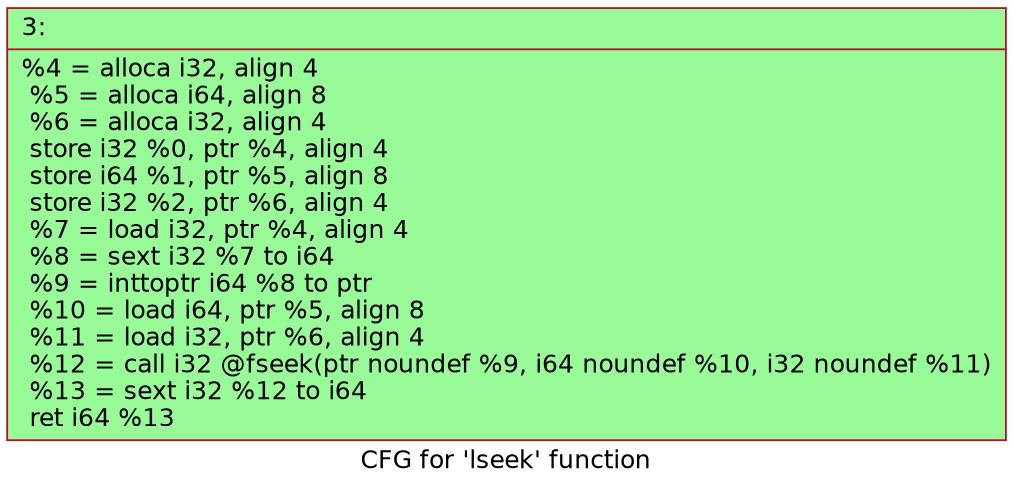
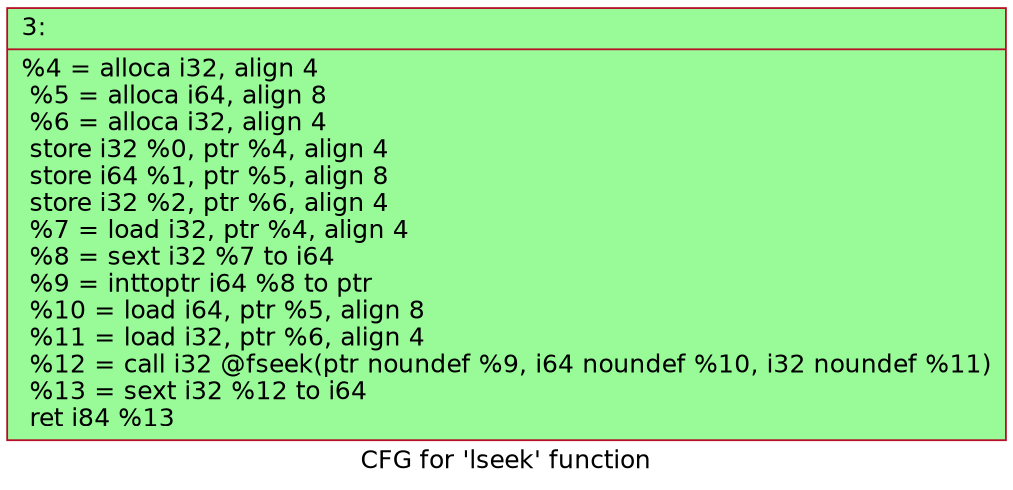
(99, 419) -> (99, 419)
